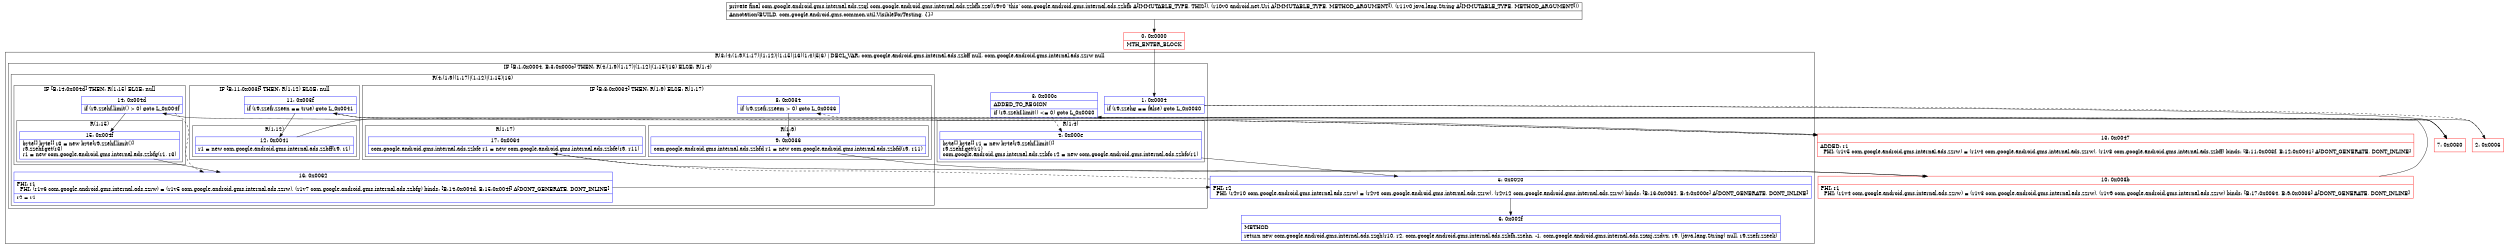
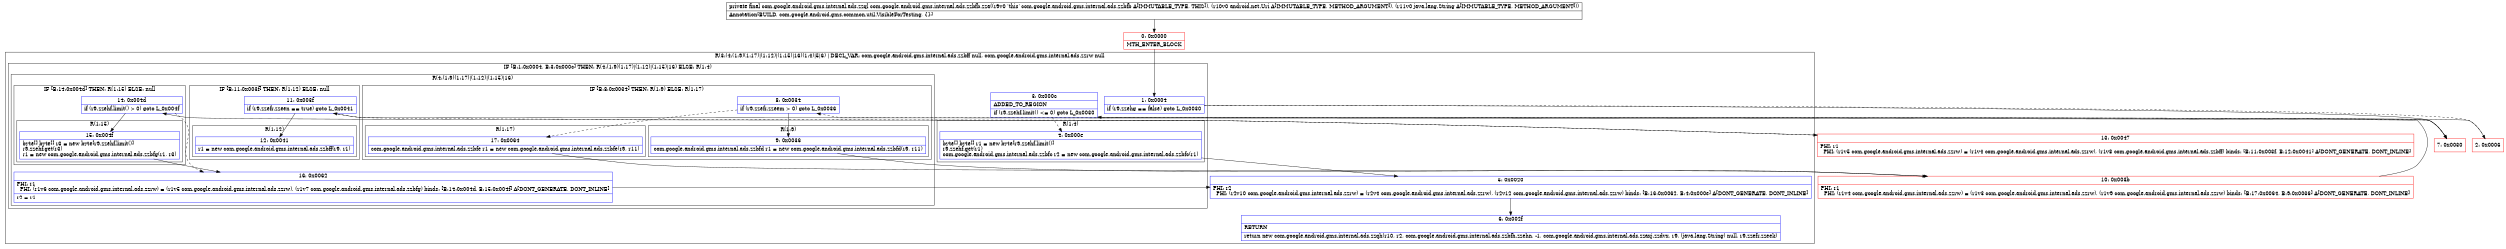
(1054, 119) -> none
(1835, 147) -> (1830, 147)
(949, 172) -> (634, 122)
(1256, 228) -> (1256, 228)
